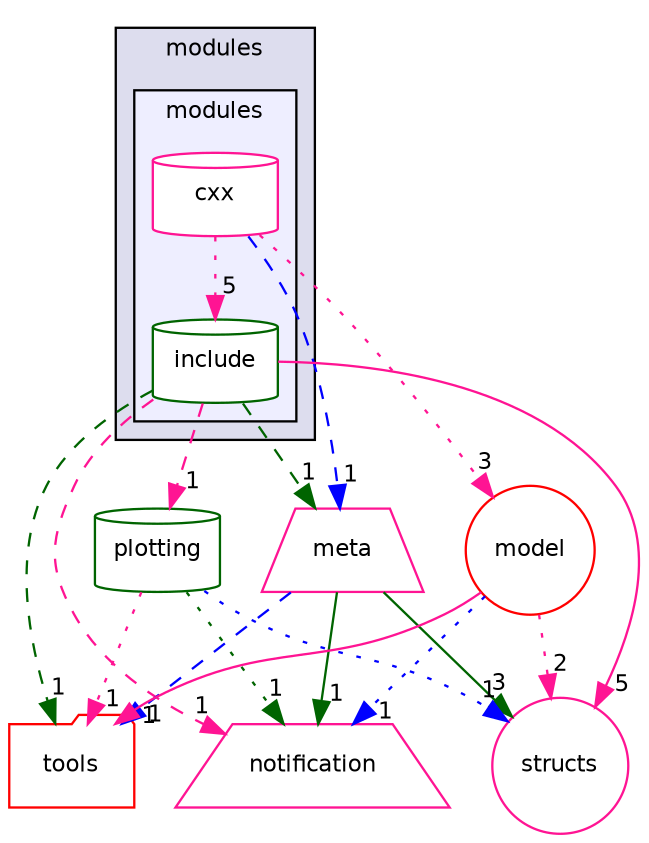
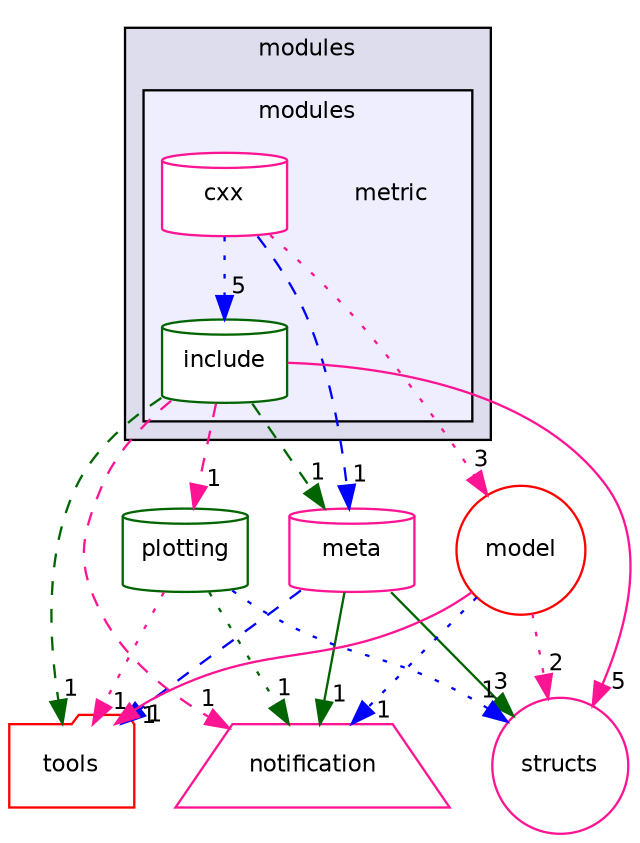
none -> (391, 194)
(215, 266) -> (225, 266)
(343, 550) -> (352, 550)
